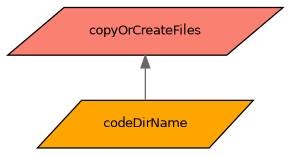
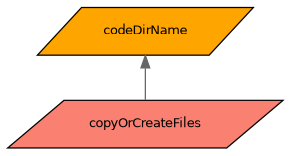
(145, 84) -> (145, 84)
